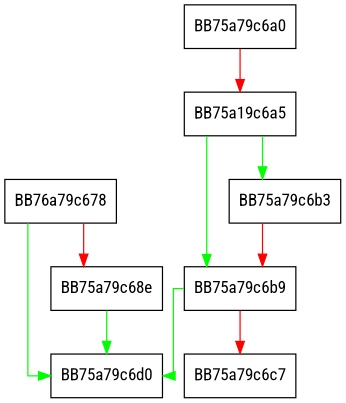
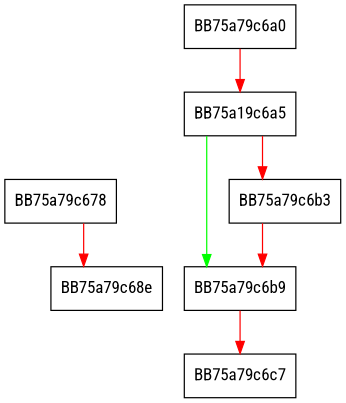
(263, 151) -> (263, 151)
(61, 201) -> (61, 201)
(107, 376) -> none
